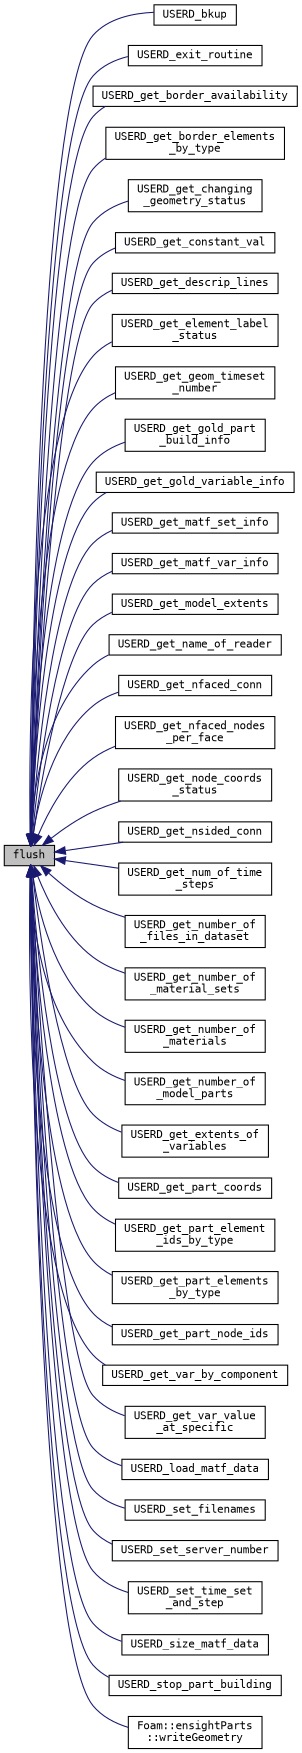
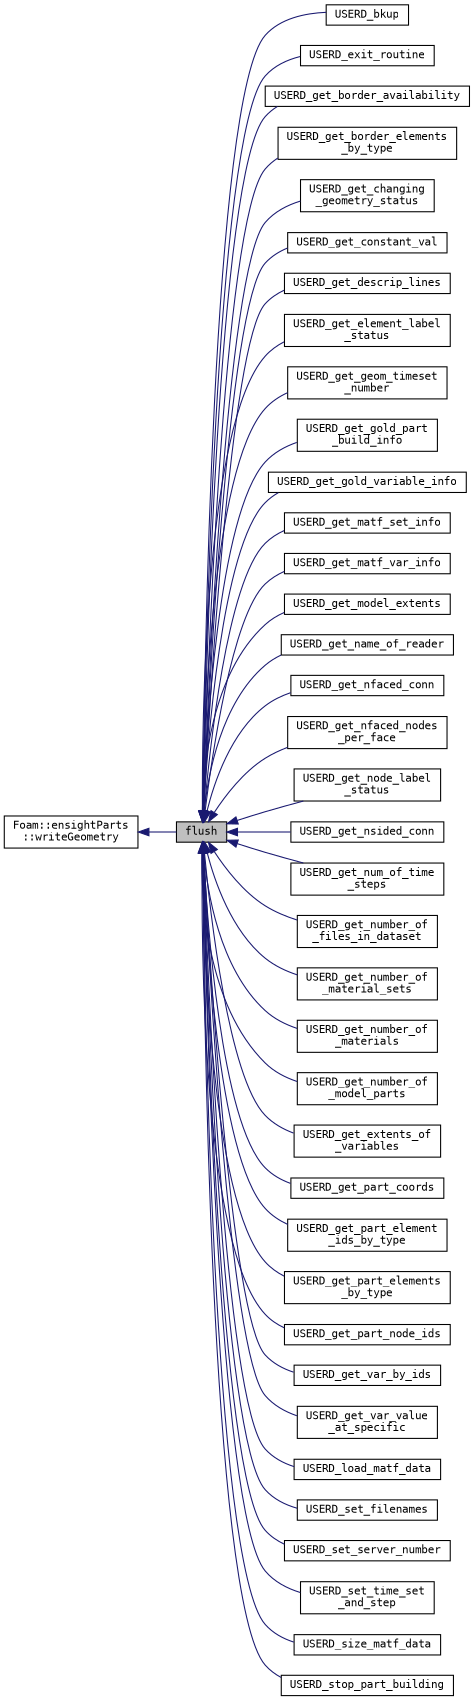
(195, 785) -> (367, 785)
(42, 1315) -> (163, 832)
(195, 1375) -> (367, 1375)
